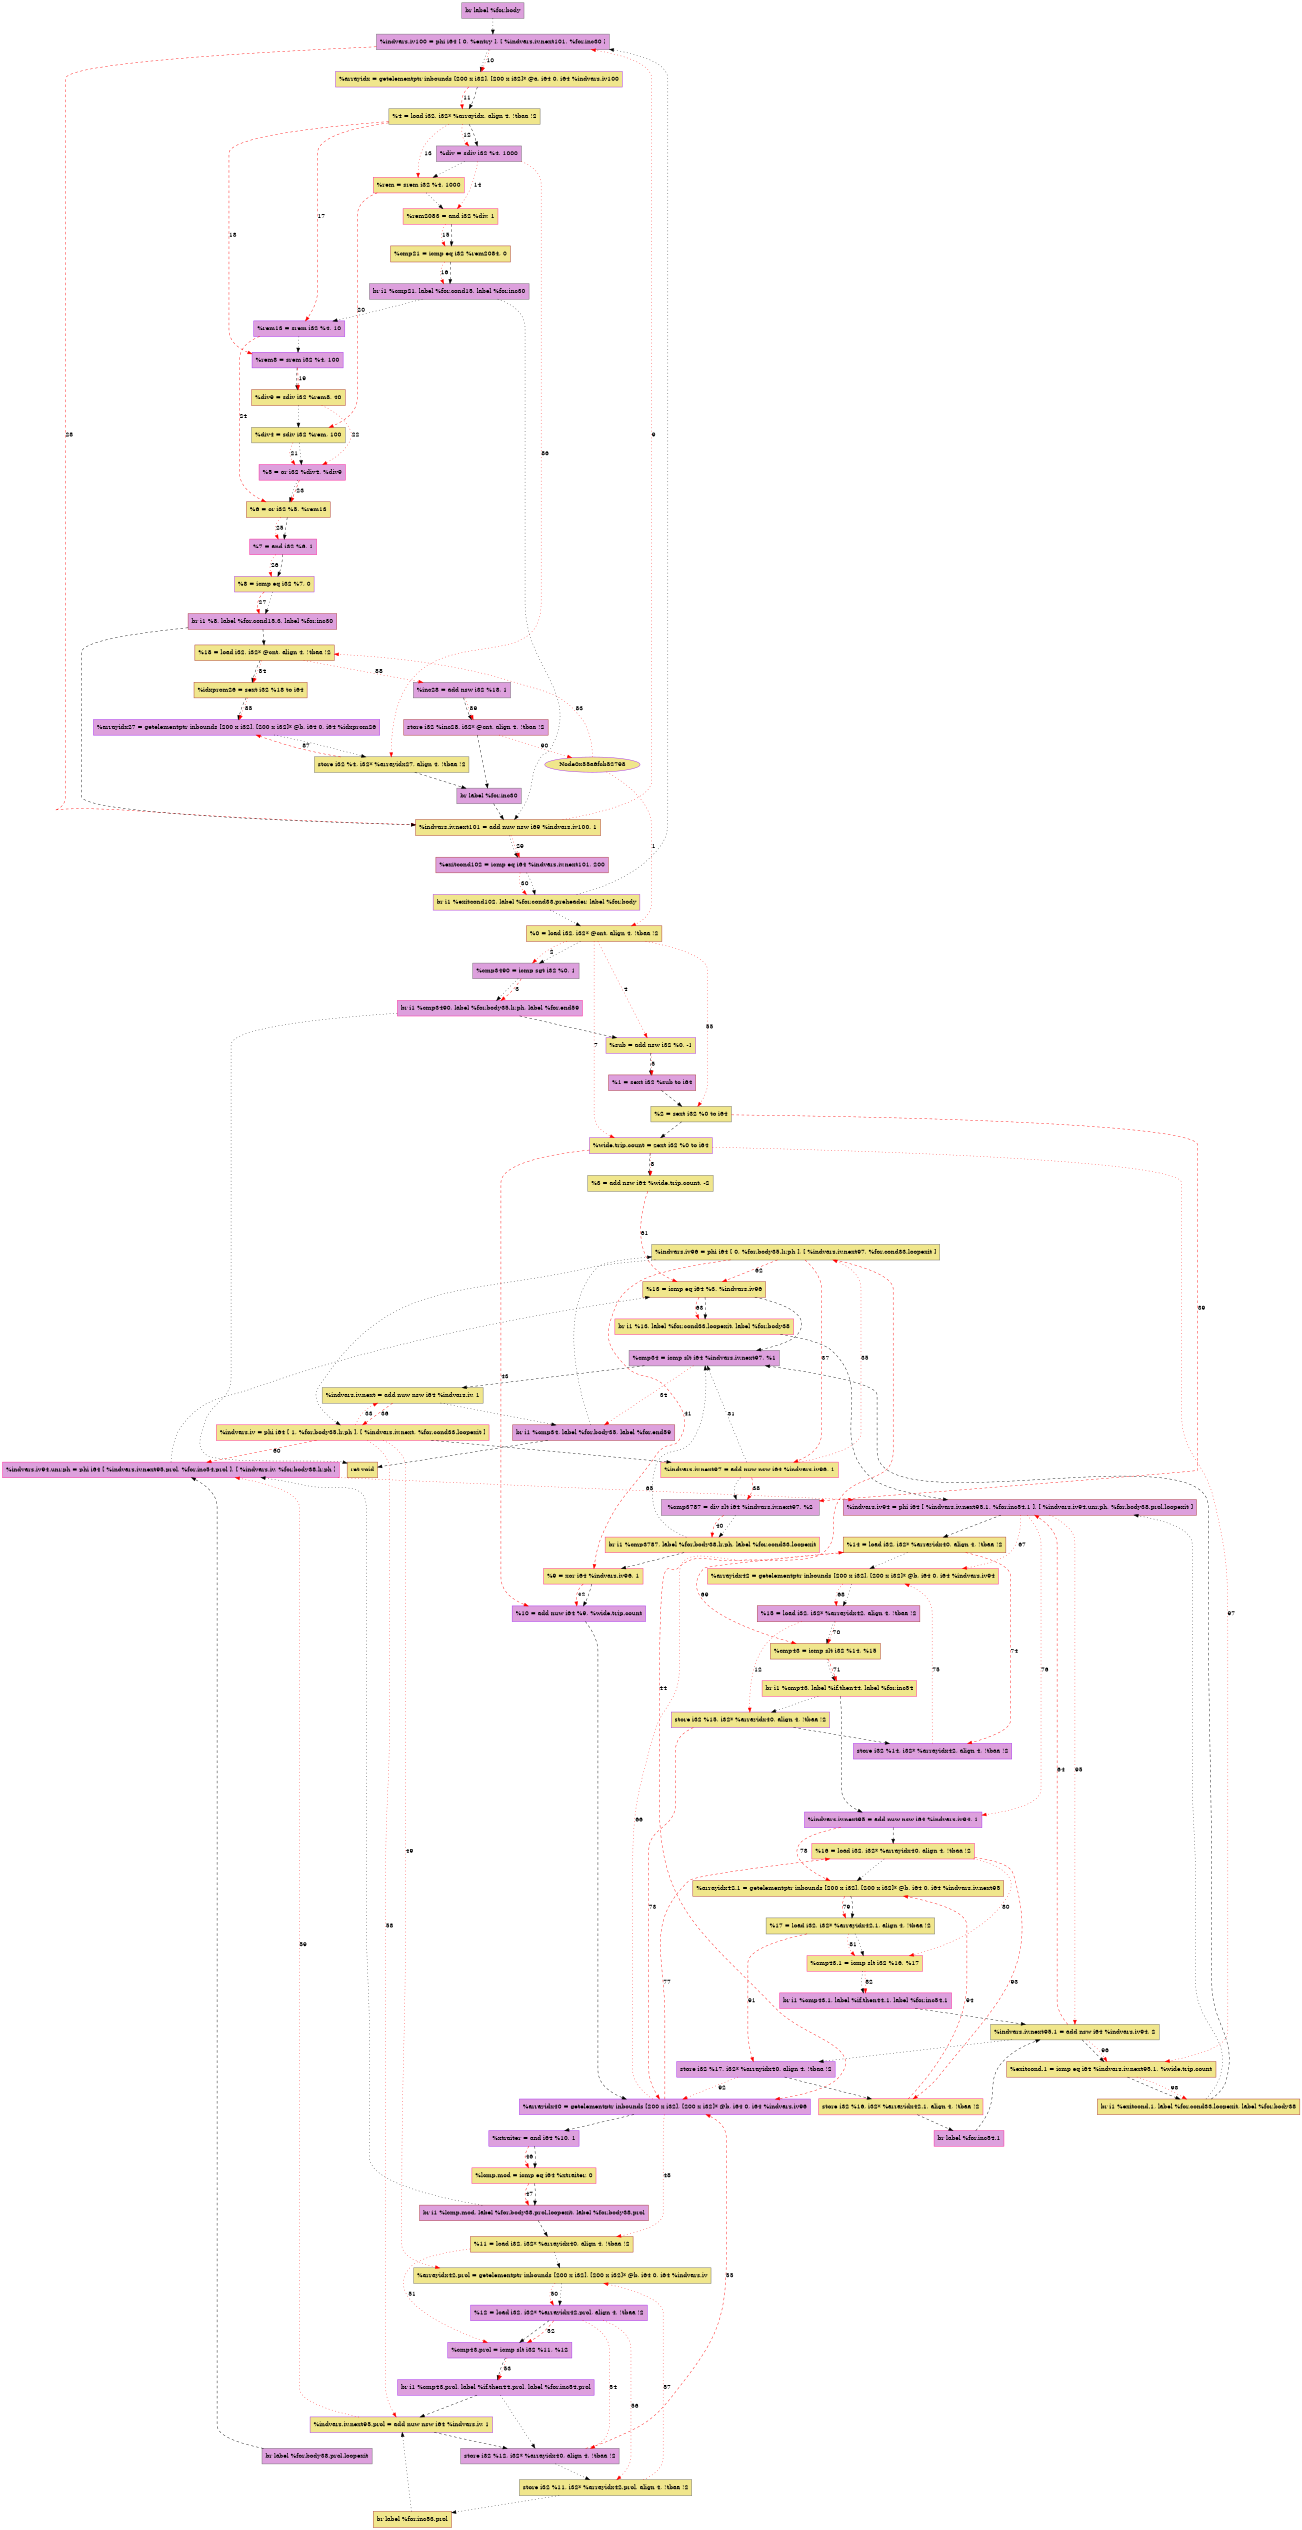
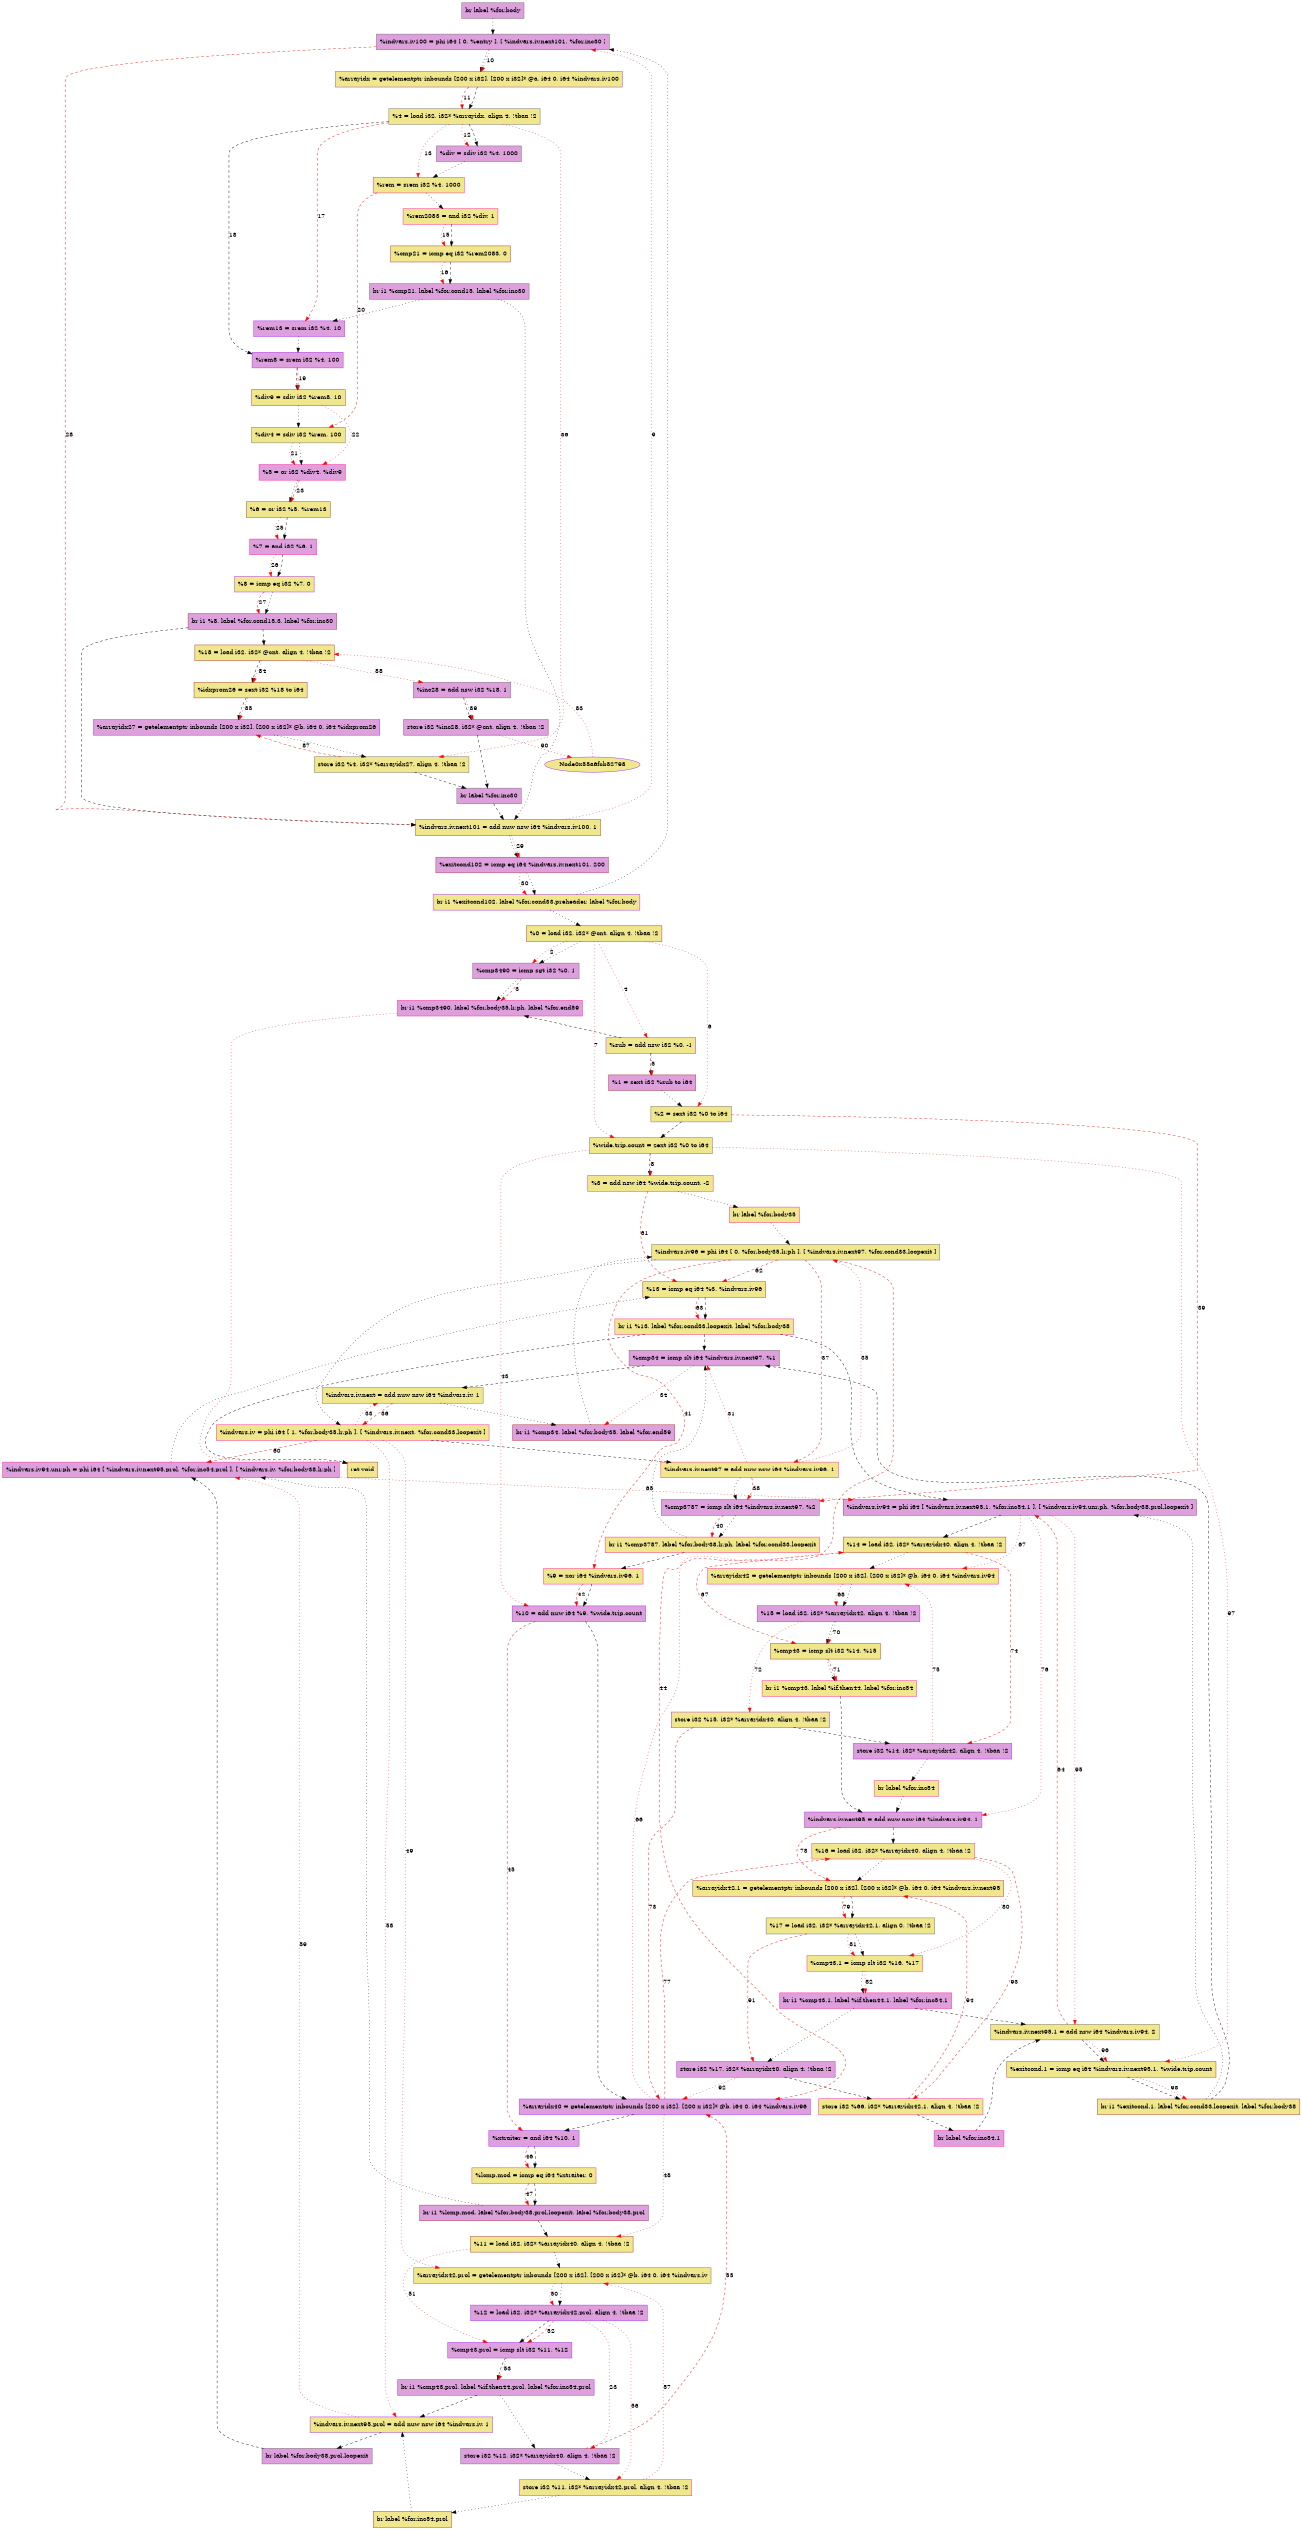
(229, 174) -> (229, 174)
(472, 185) -> none
(451, 254) -> (451, 254)
(298, 398) -> (298, 398)
(240, 418) -> none
(541, 498) -> (561, 468)
(508, 828) -> (508, 828)
(652, 842) -> none
(566, 1026) -> (575, 1027)
(710, 1027) -> (710, 1027)
(670, 1097) -> (670, 1097)
(651, 1146) -> (651, 1146)
(650, 1183) -> (650, 1183)
none -> (764, 1215)
(231, 1238) -> (231, 1238)
(801, 1321) -> (704, 1340)
(501, 1350) -> (501, 1350)
(728, 1416) -> (728, 1416)
(465, 1453) -> (345, 1381)
(740, 1507) -> (740, 1507)
(705, 1595) -> (705, 1595)
(839, 1614) -> (839, 1614)
(758, 1670) -> (758, 1670)
(797, 1703) -> none
none -> (906, 1788)
none -> (507, 1870)
(850, 1926) -> (850, 1926)
(918, 2050) -> (817, 2031)
(901, 2107) -> (901, 2107)
(613, 2387) -> (613, 2387)
(469, 2440) -> (361, 2440)
(606, 2488) -> (606, 2488)
(412, 2519) -> (412, 2519)
